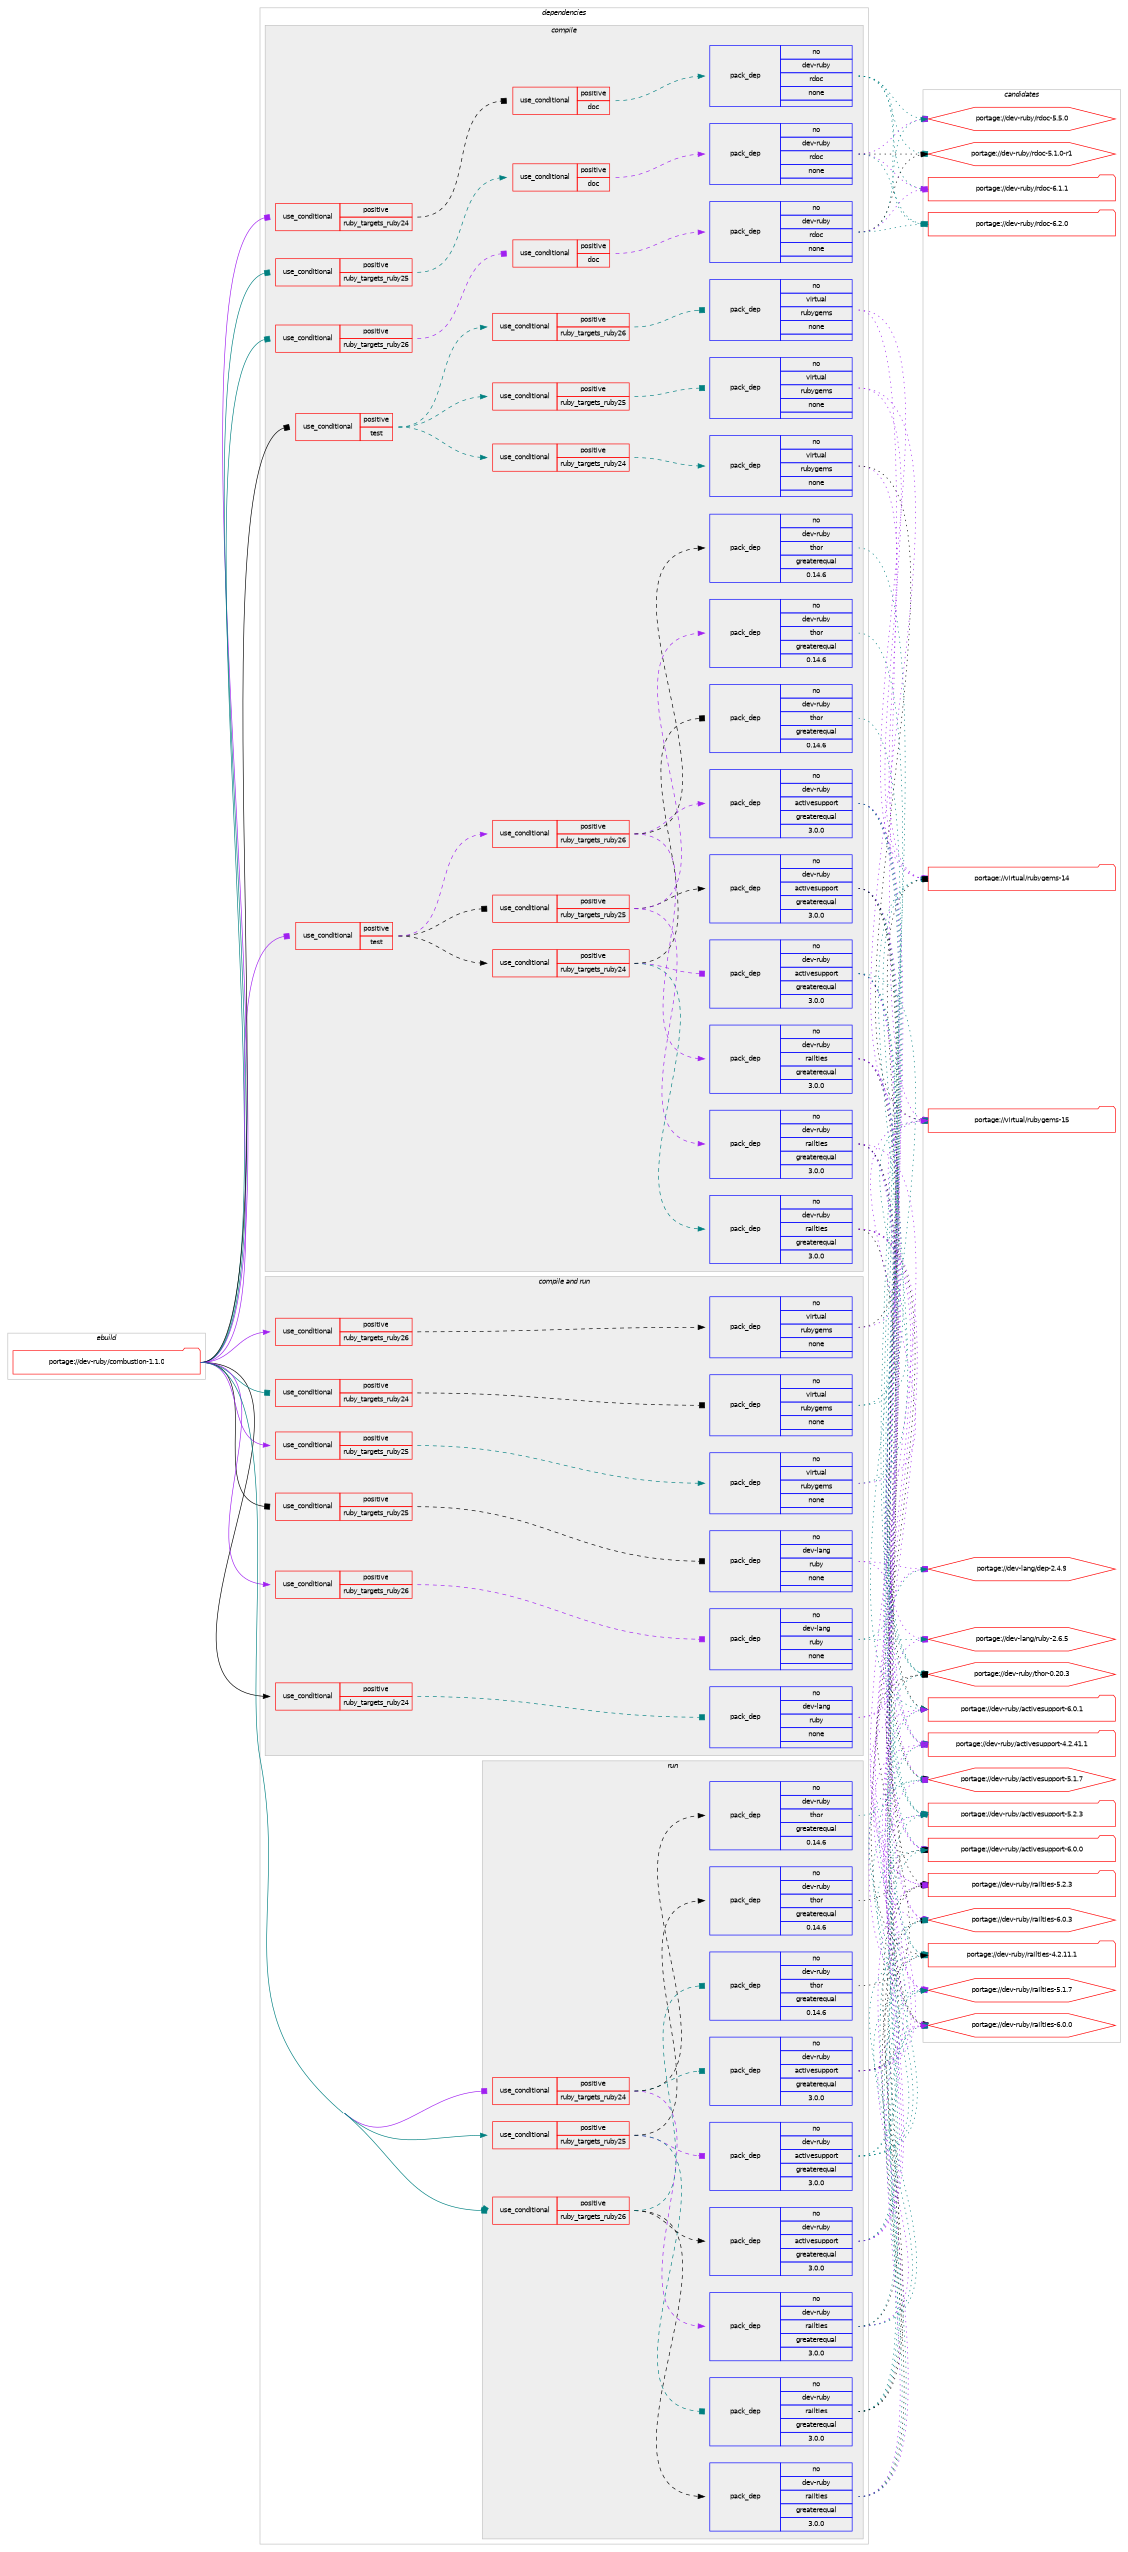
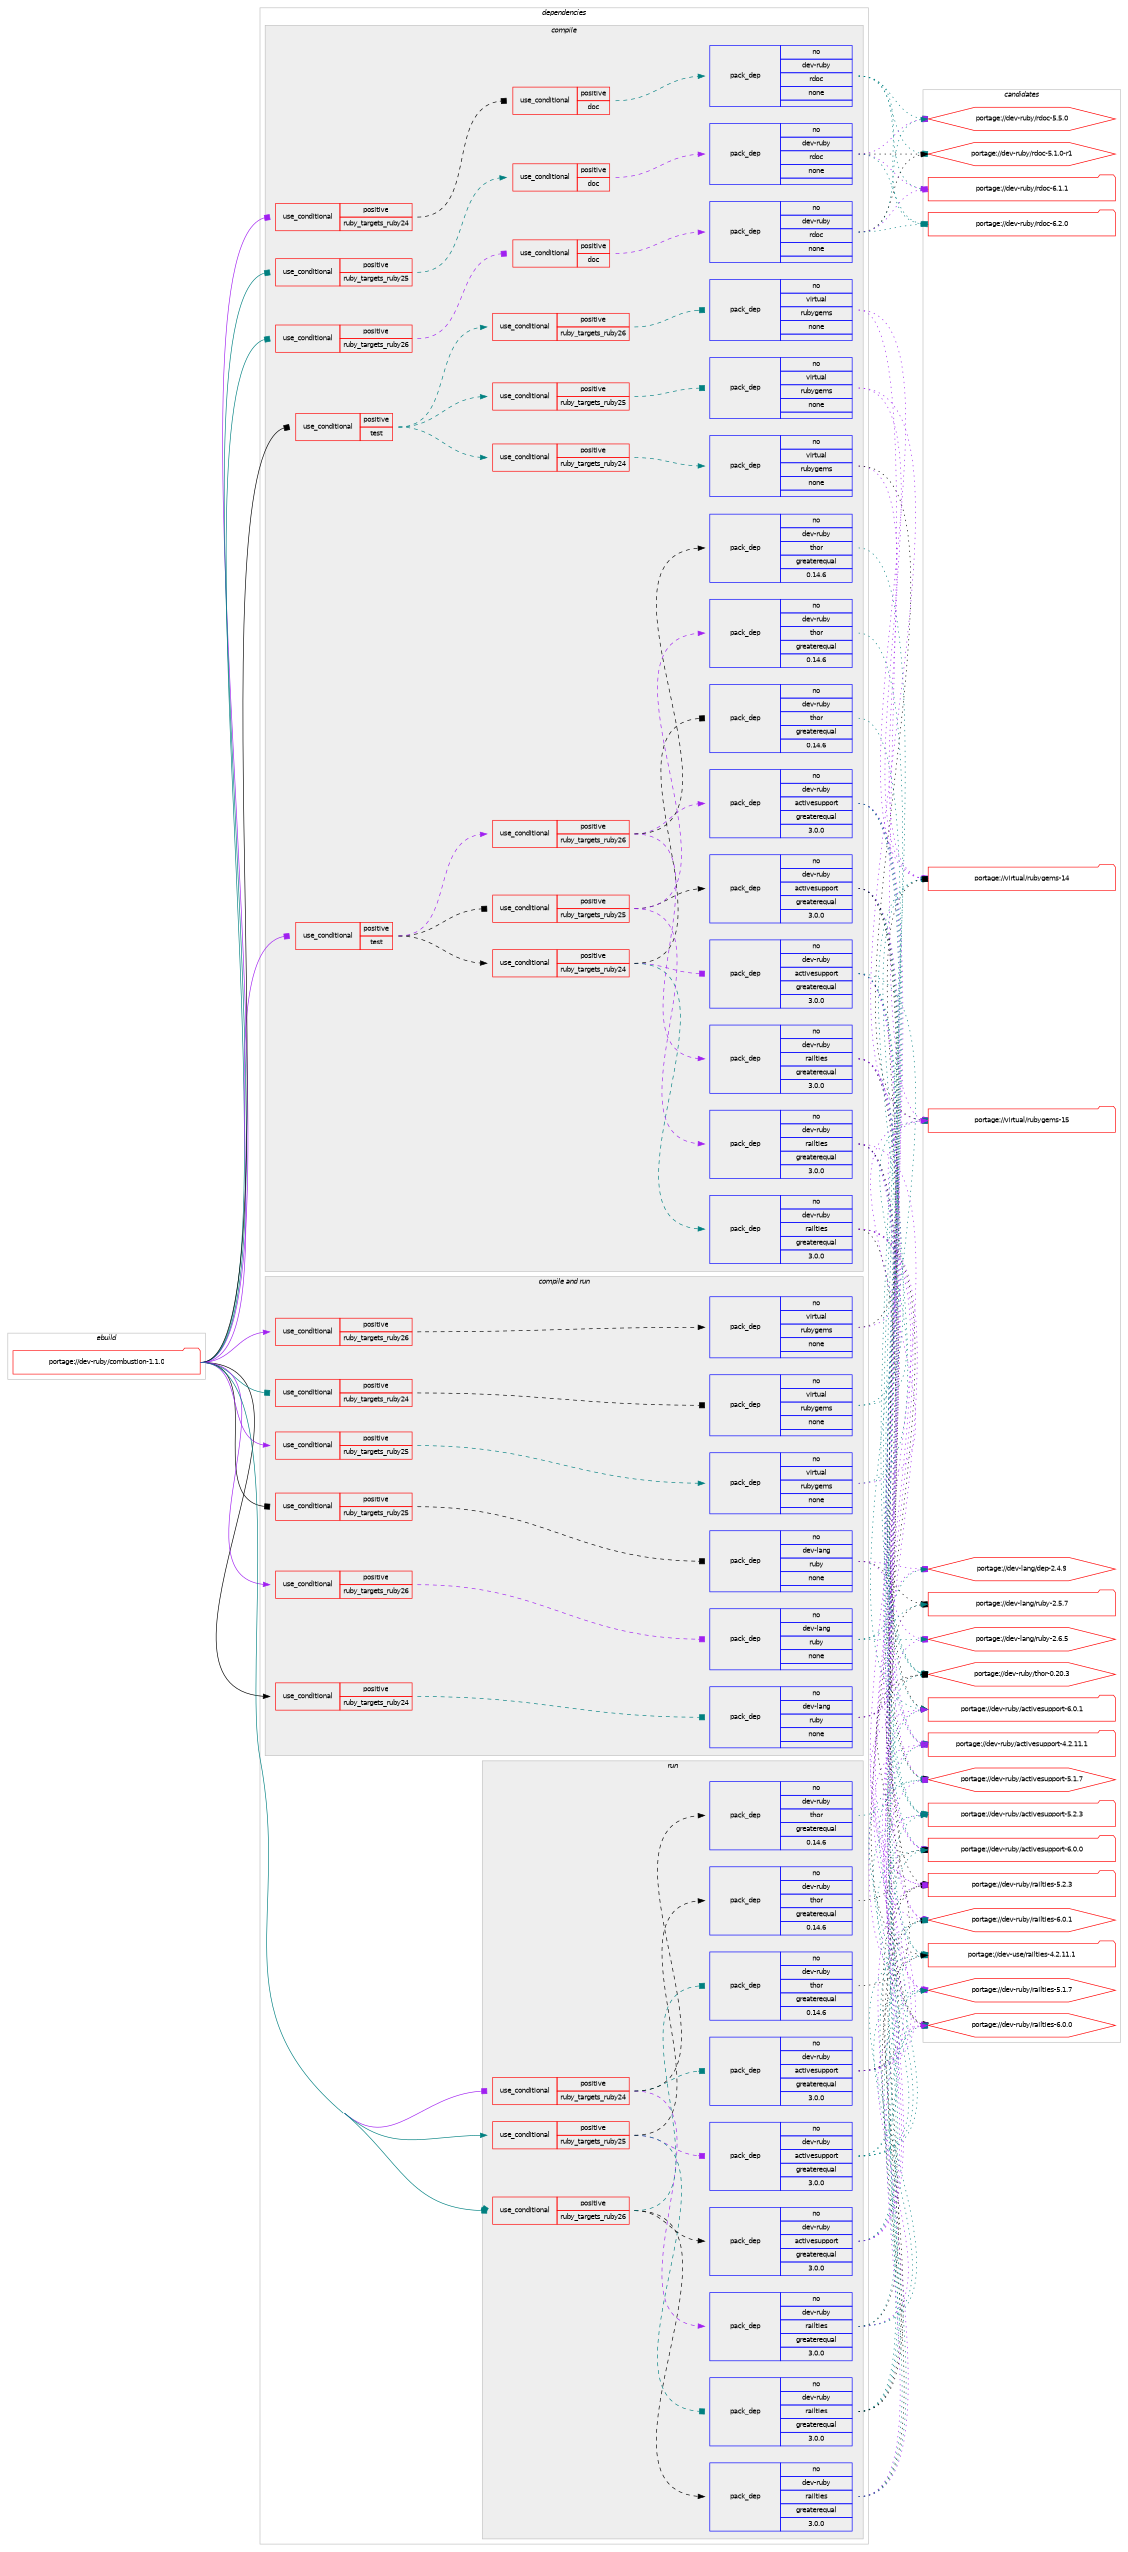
none -> (1022, 1604)
(1022, 1745) -> (1022, 1745)
(1022, 1920) -> (1022, 1920)
(1022, 1955) -> (1022, 1955)
